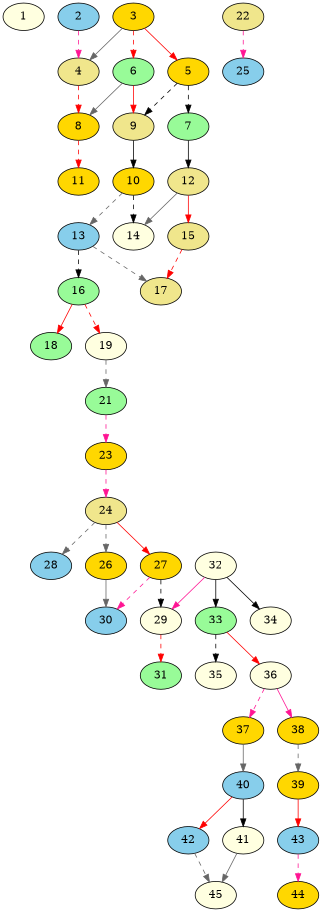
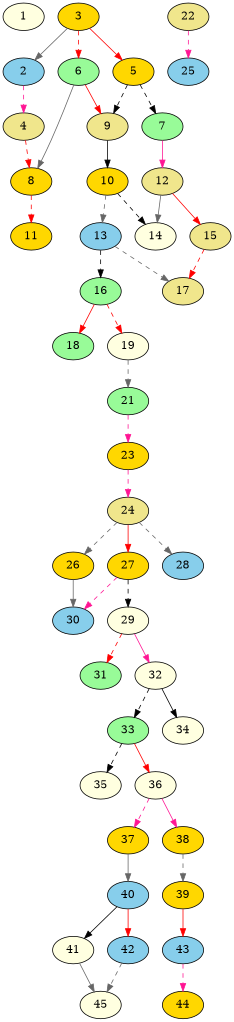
(109, 41) -> (54, 41)
(188, 150) -> (162, 150)
(216, 589) -> (144, 700)
(191, 590) -> (140, 645)
